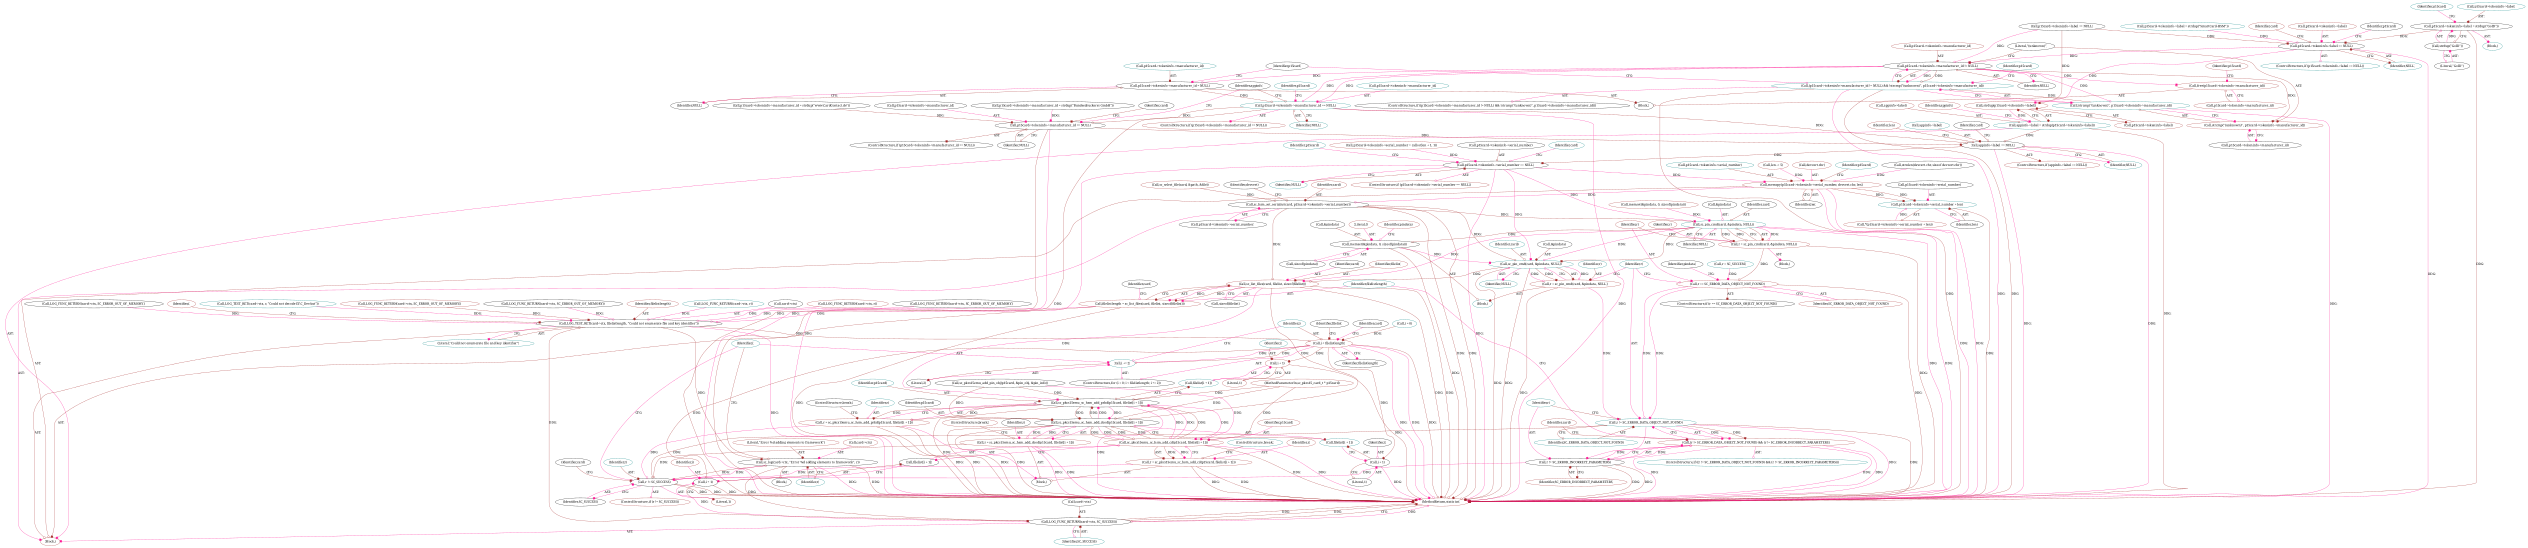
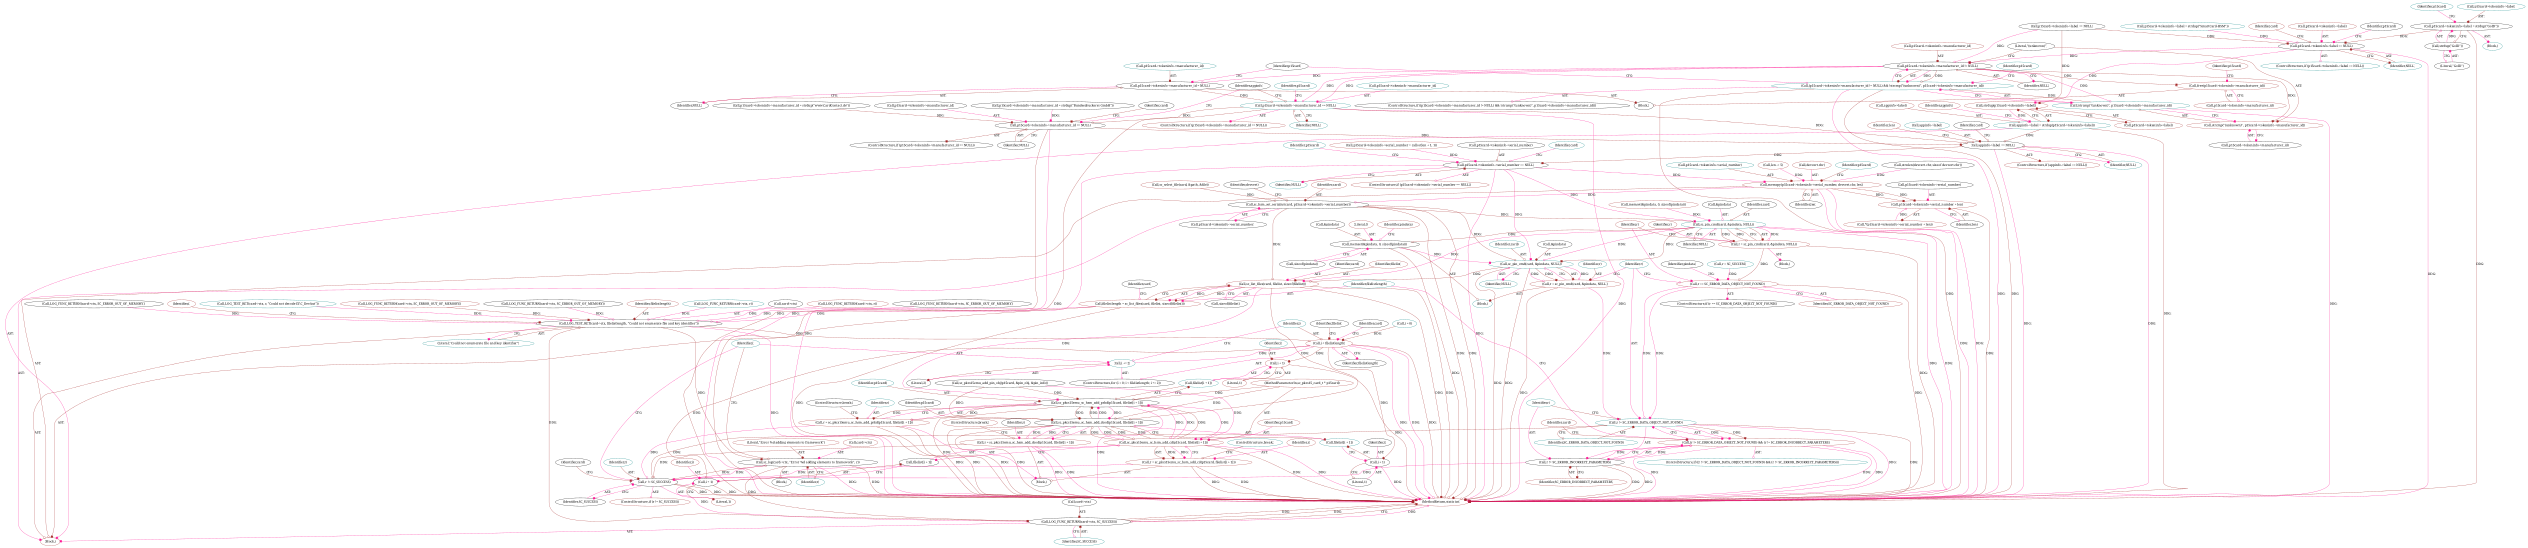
(2075, 79) -> (2075, 79)
(1927, 205) -> (1927, 205)
(1912, 214) -> (1912, 214)
(1727, 293) -> (1727, 293)
(1224, 360) -> none
(1268, 413) -> (1268, 413)
